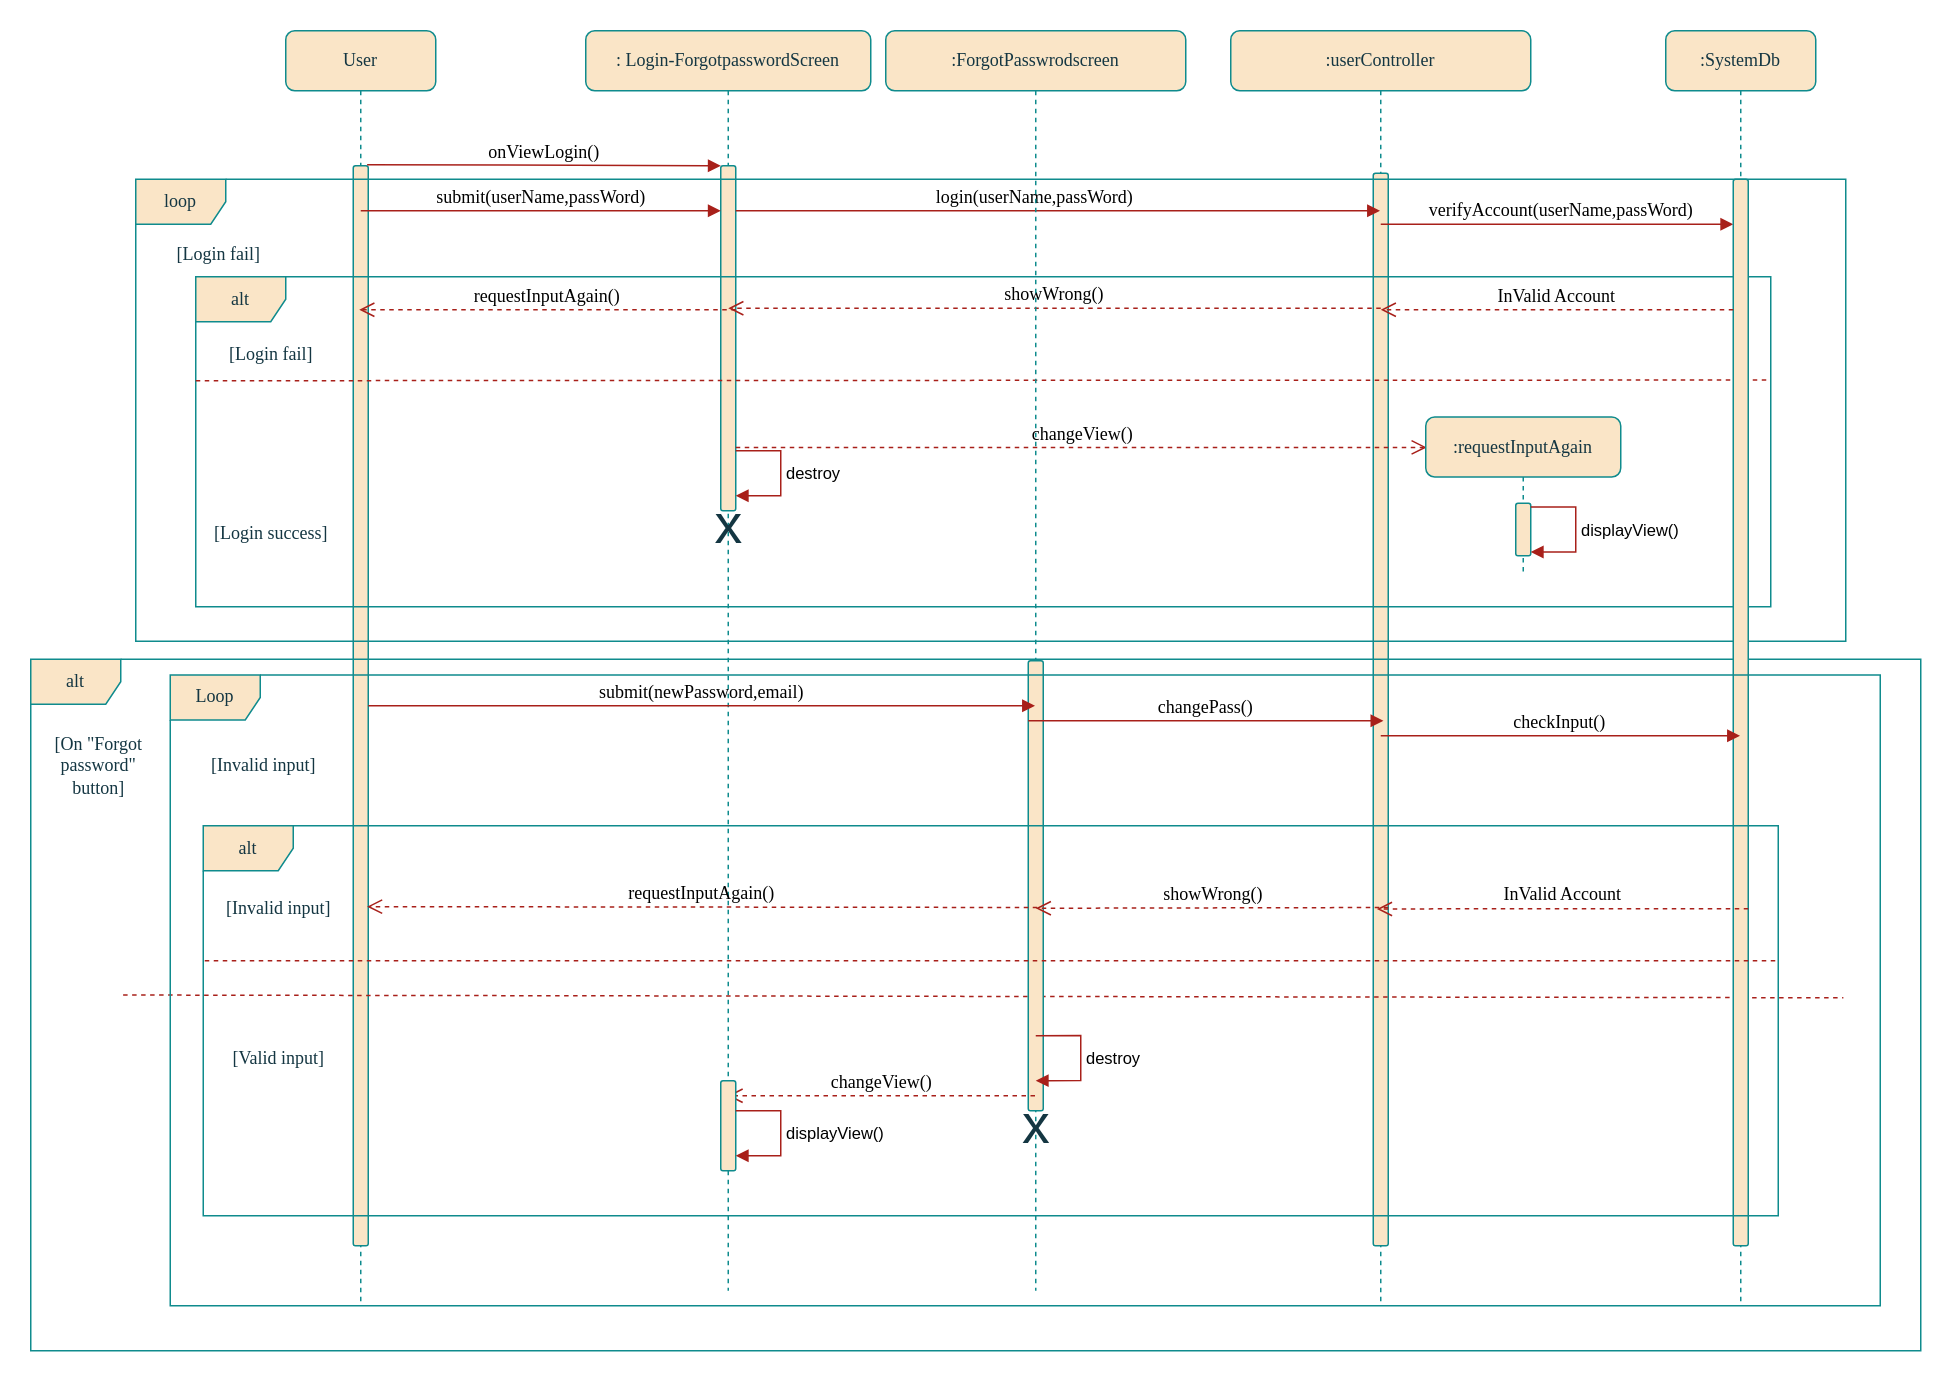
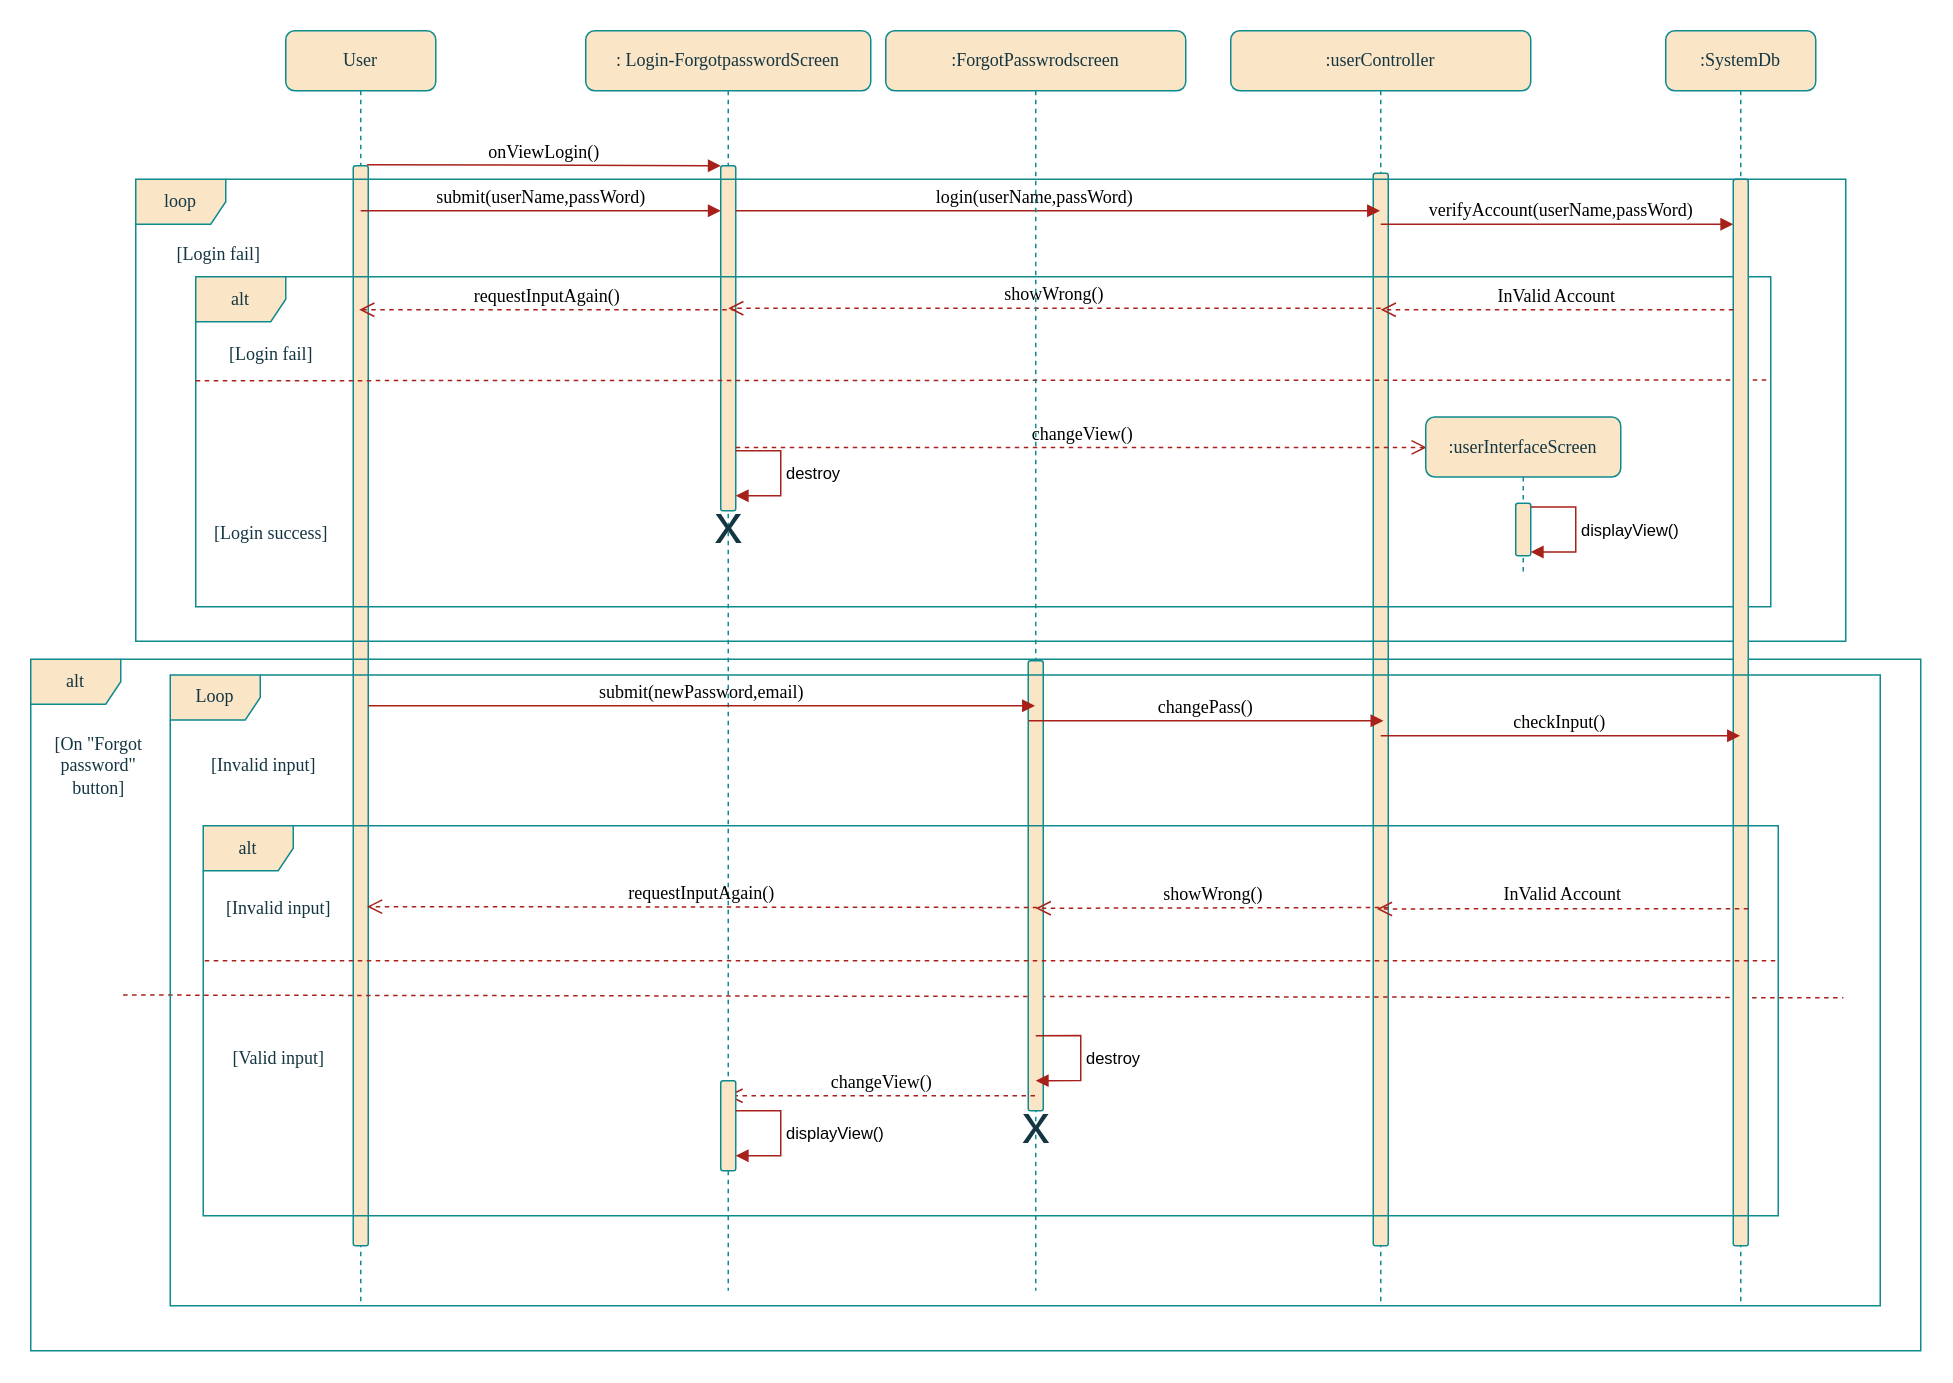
(1523, 448) -> (1523, 448)
